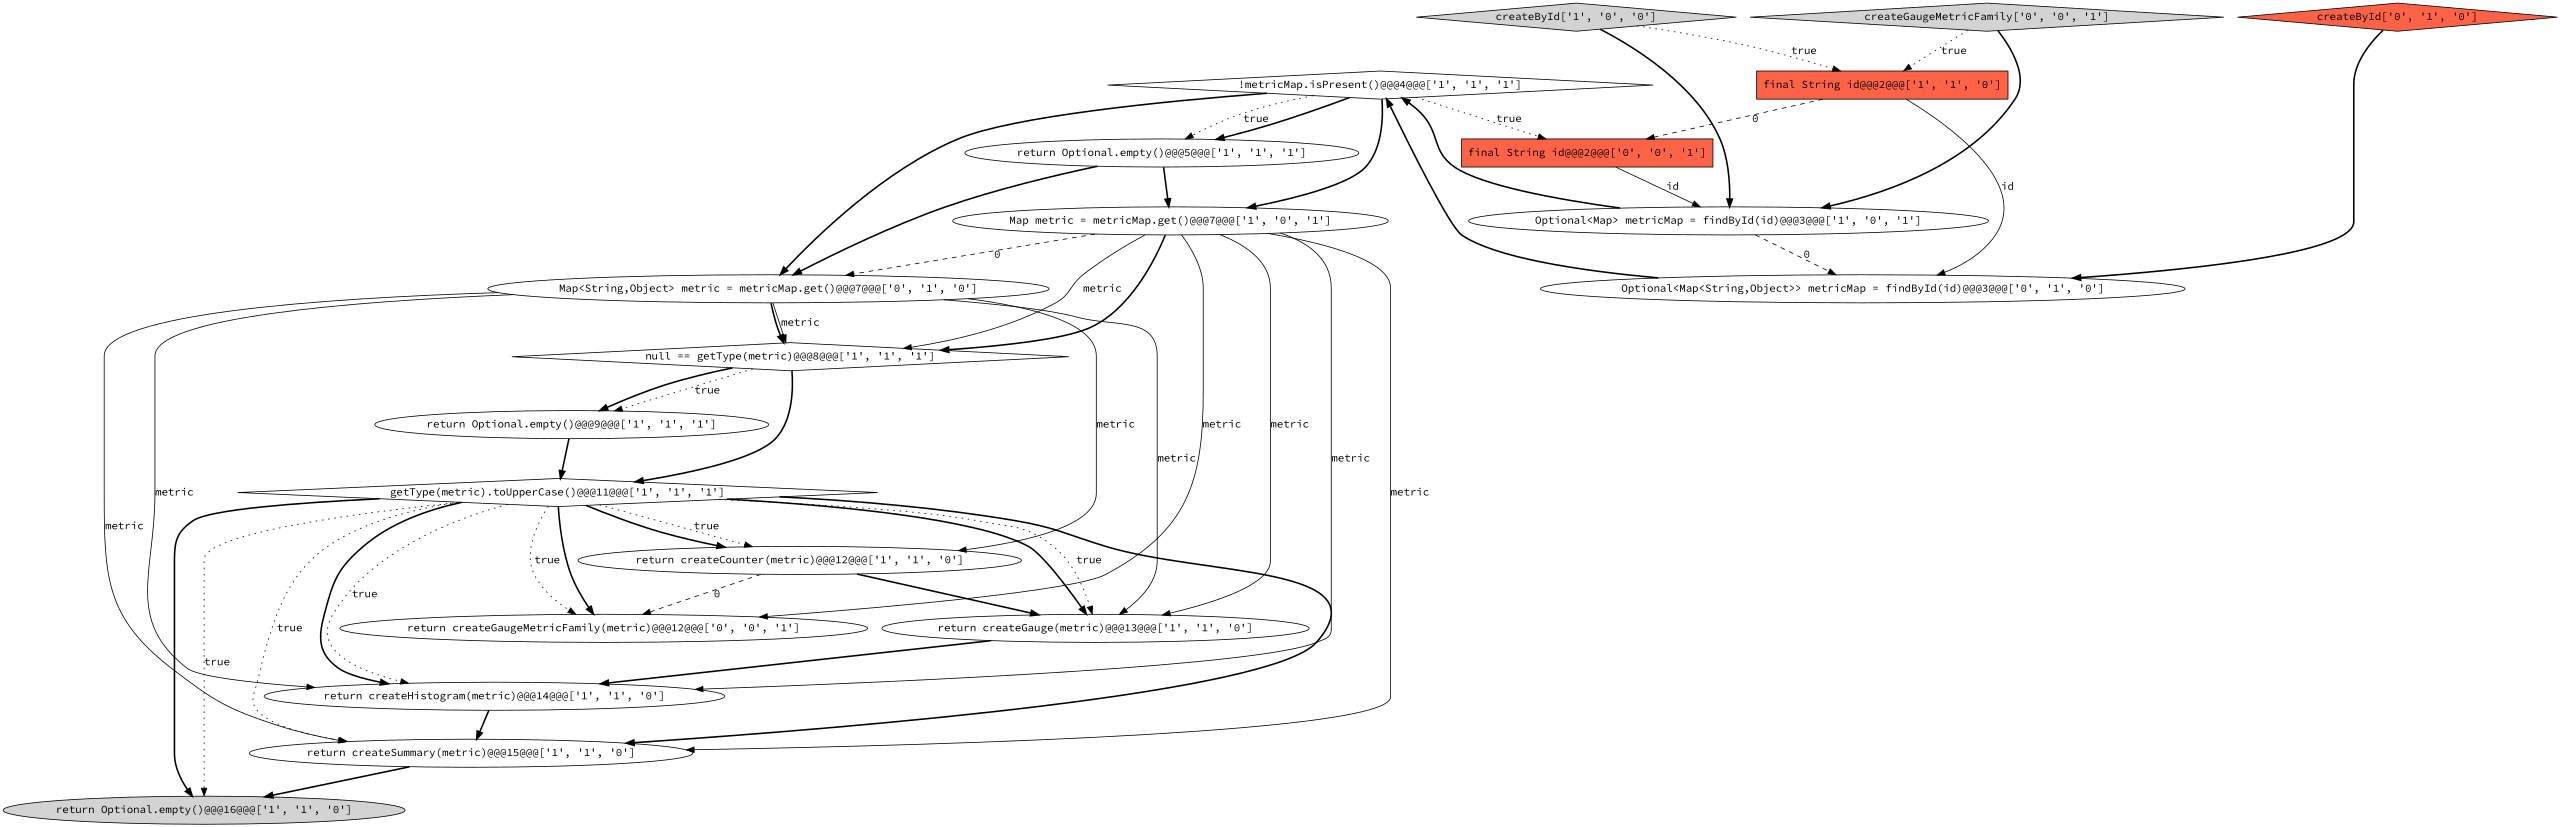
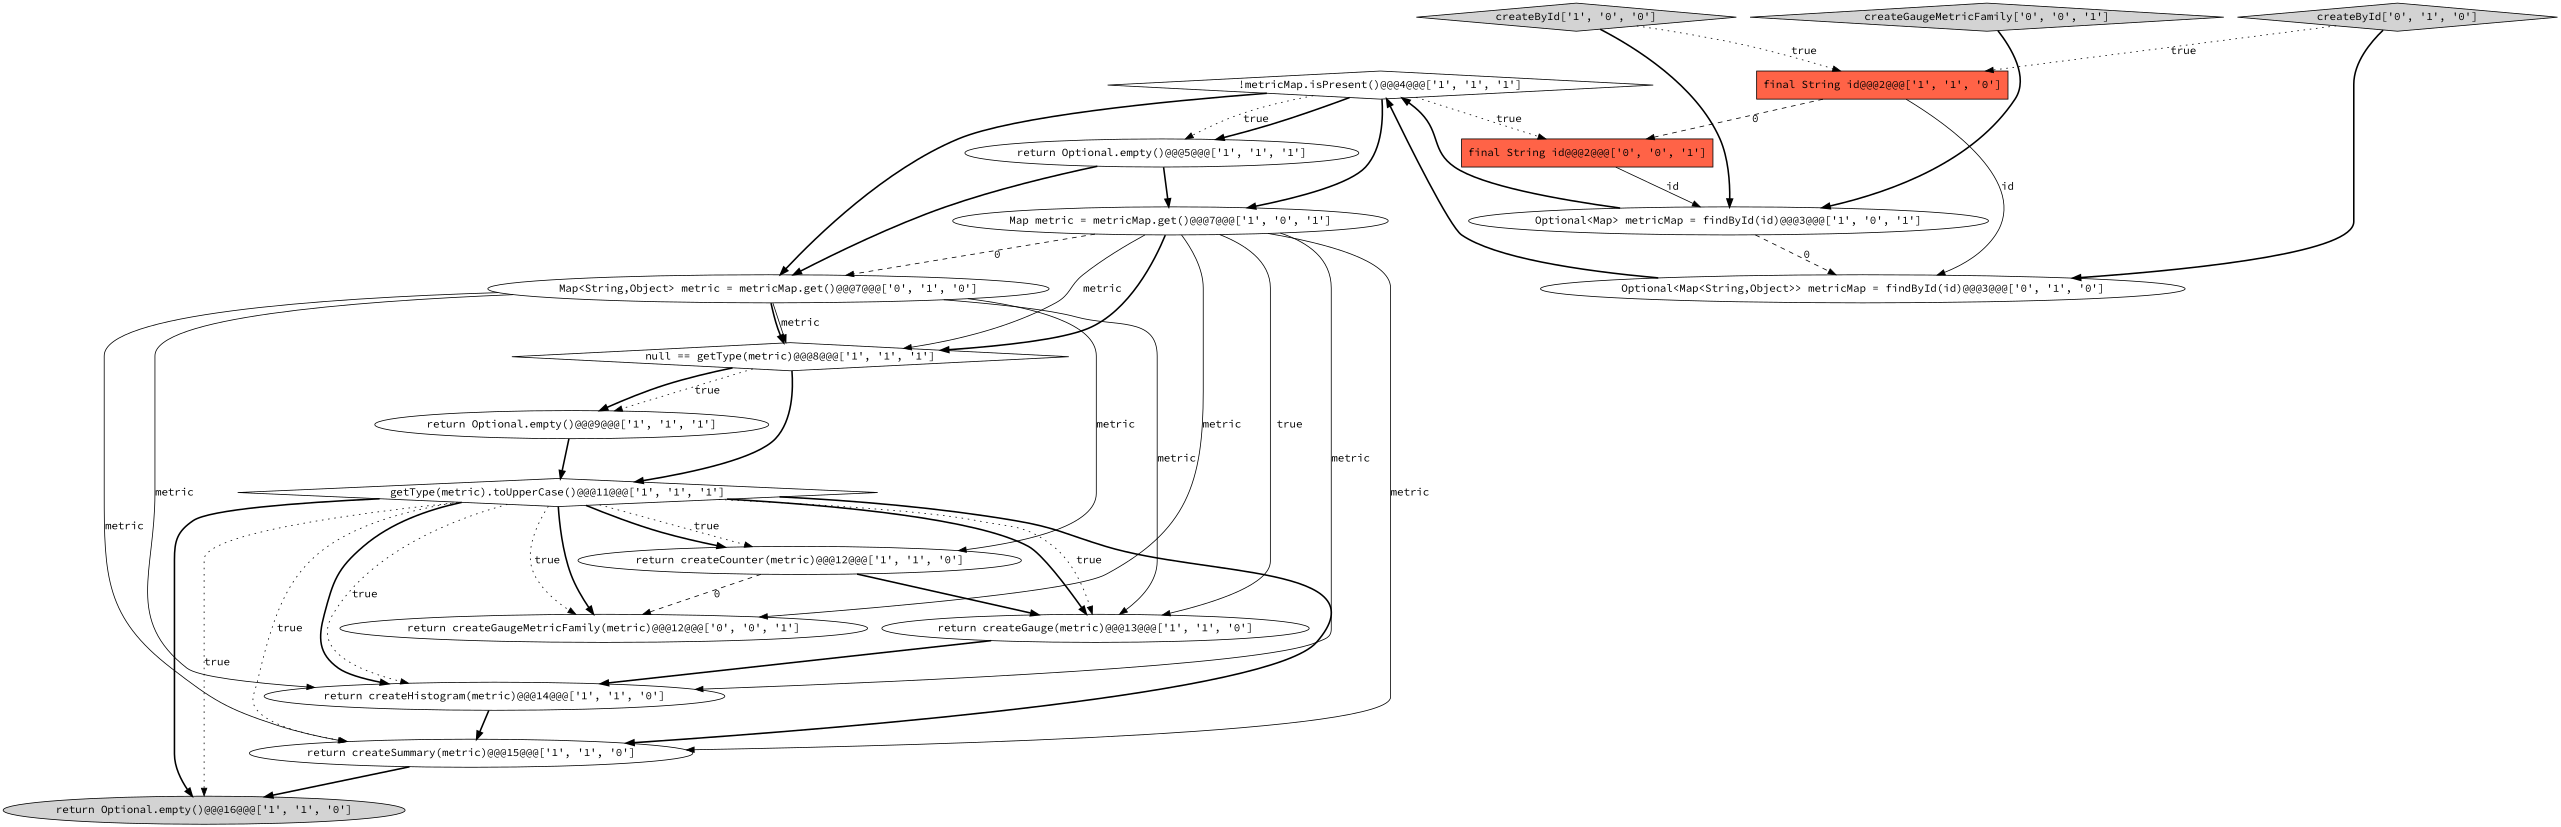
(2397, 17) -> (2397, 17)
(1939, 48) -> (2165, 48)
(1290, 425) -> (1290, 425)
